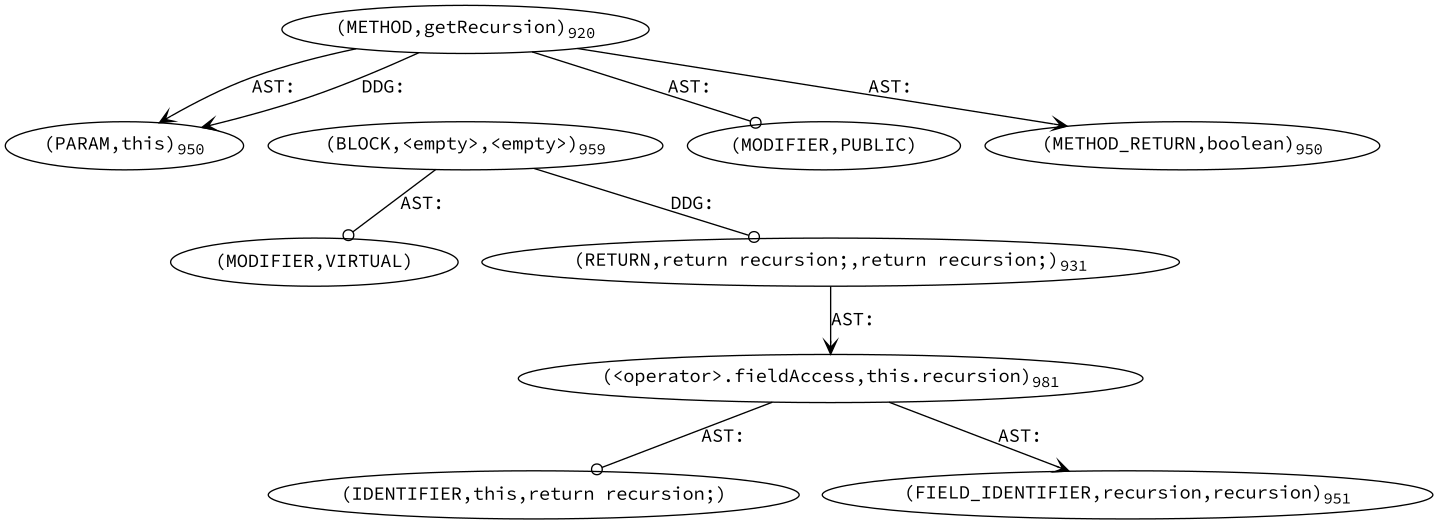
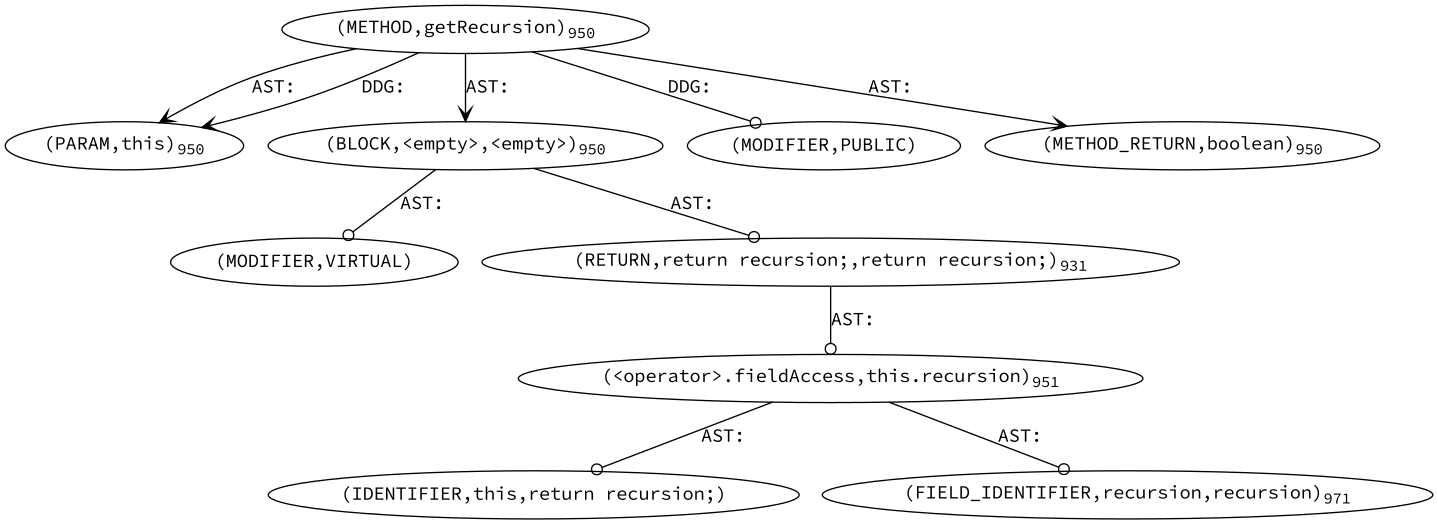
(582, 27) -> (582, 27)
none -> (466, 81)
(696, 88) -> (696, 88)
(593, 144) -> (593, 144)
(698, 204) -> (698, 204)
(831, 315) -> (831, 315)
(1046, 377) -> (1046, 377)
(974, 435) -> (974, 435)
(1338, 493) -> (1338, 493)
